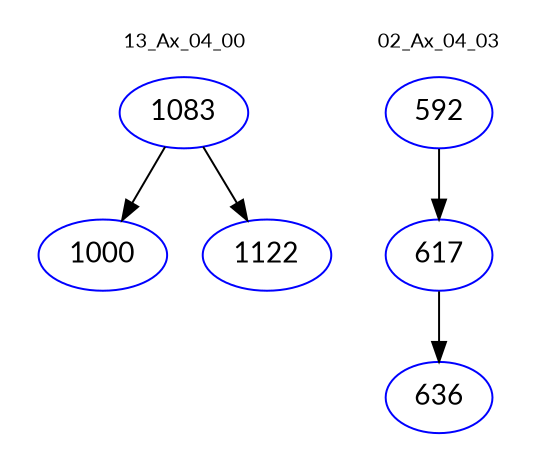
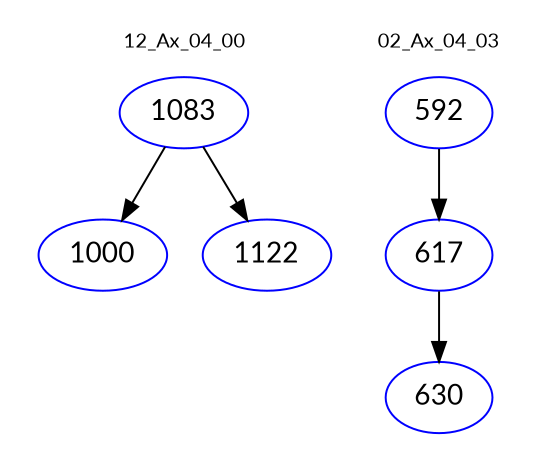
(185, 43) -> (185, 43)
(439, 398) -> (439, 398)
